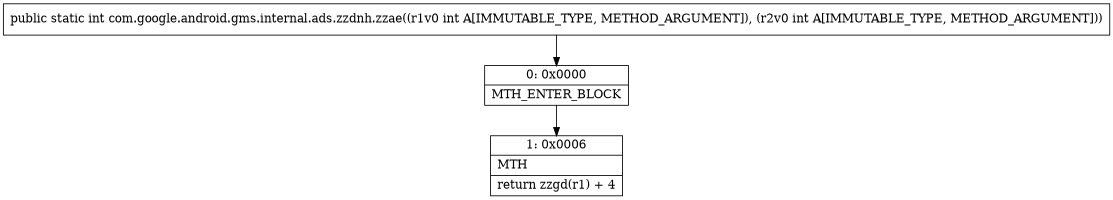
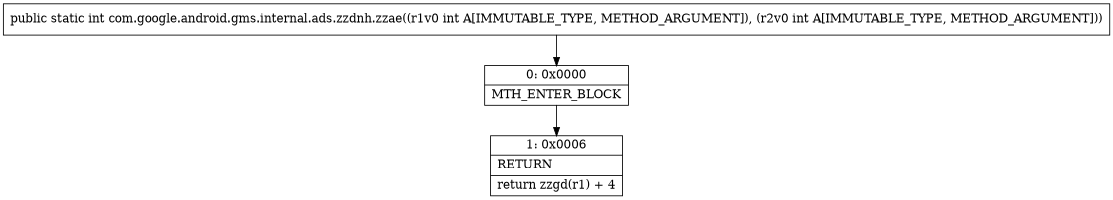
(513, 165) -> (525, 165)
